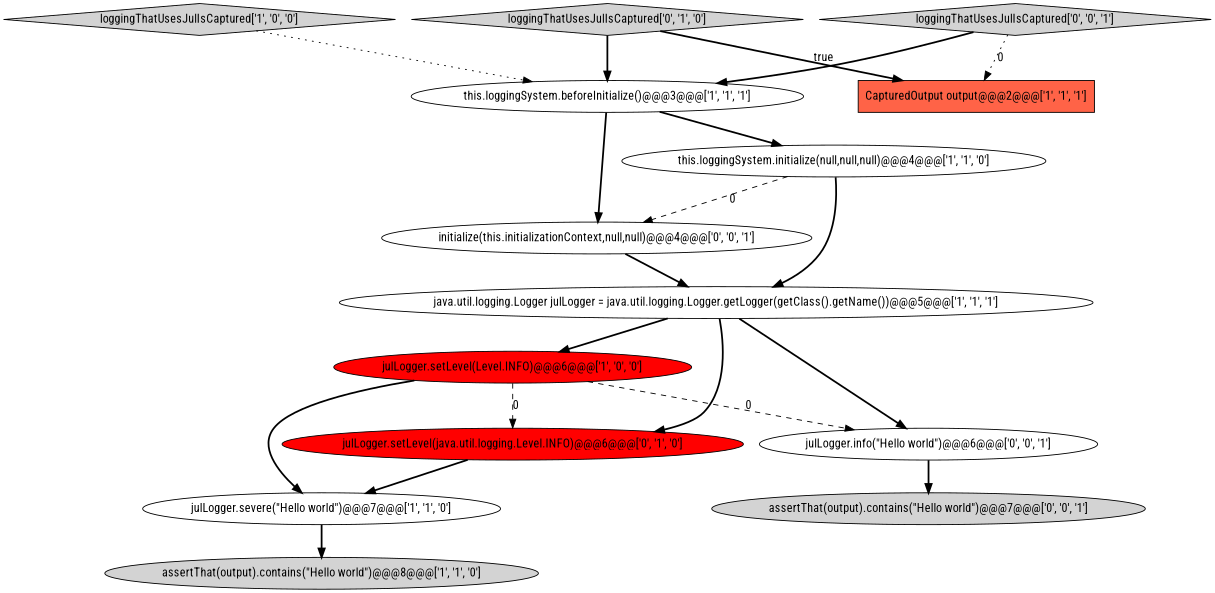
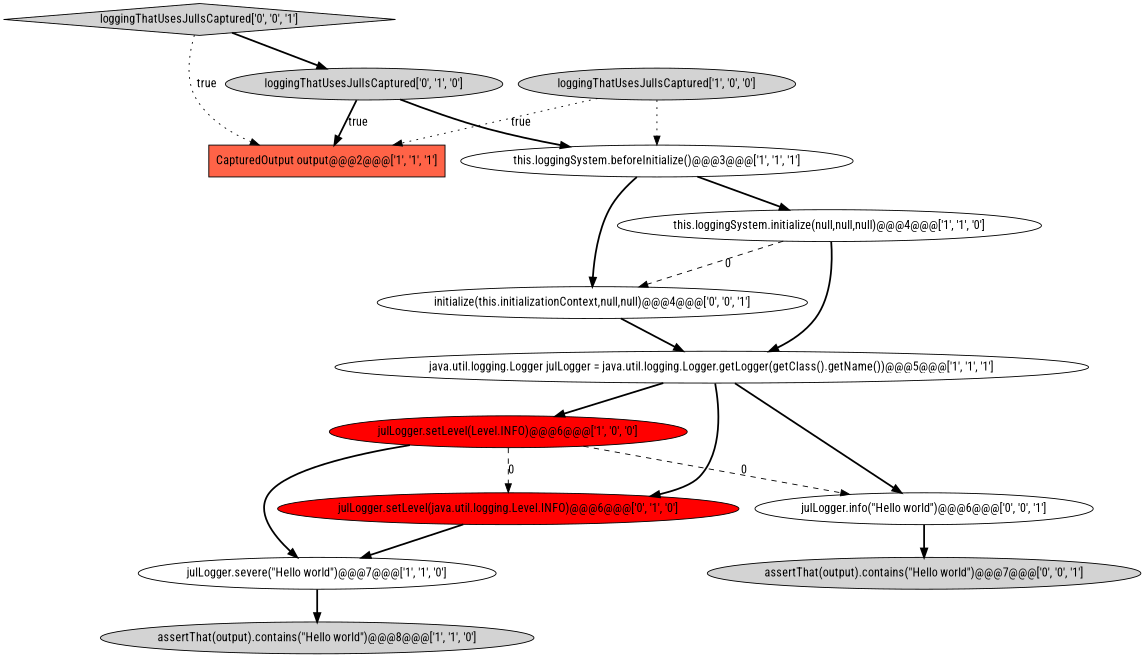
(200, 19) -> (657, 84)
(607, 19) -> (364, 84)
(1001, 58) -> (207, 84)
(851, 62) -> (275, 49)
none -> (500, 121)
